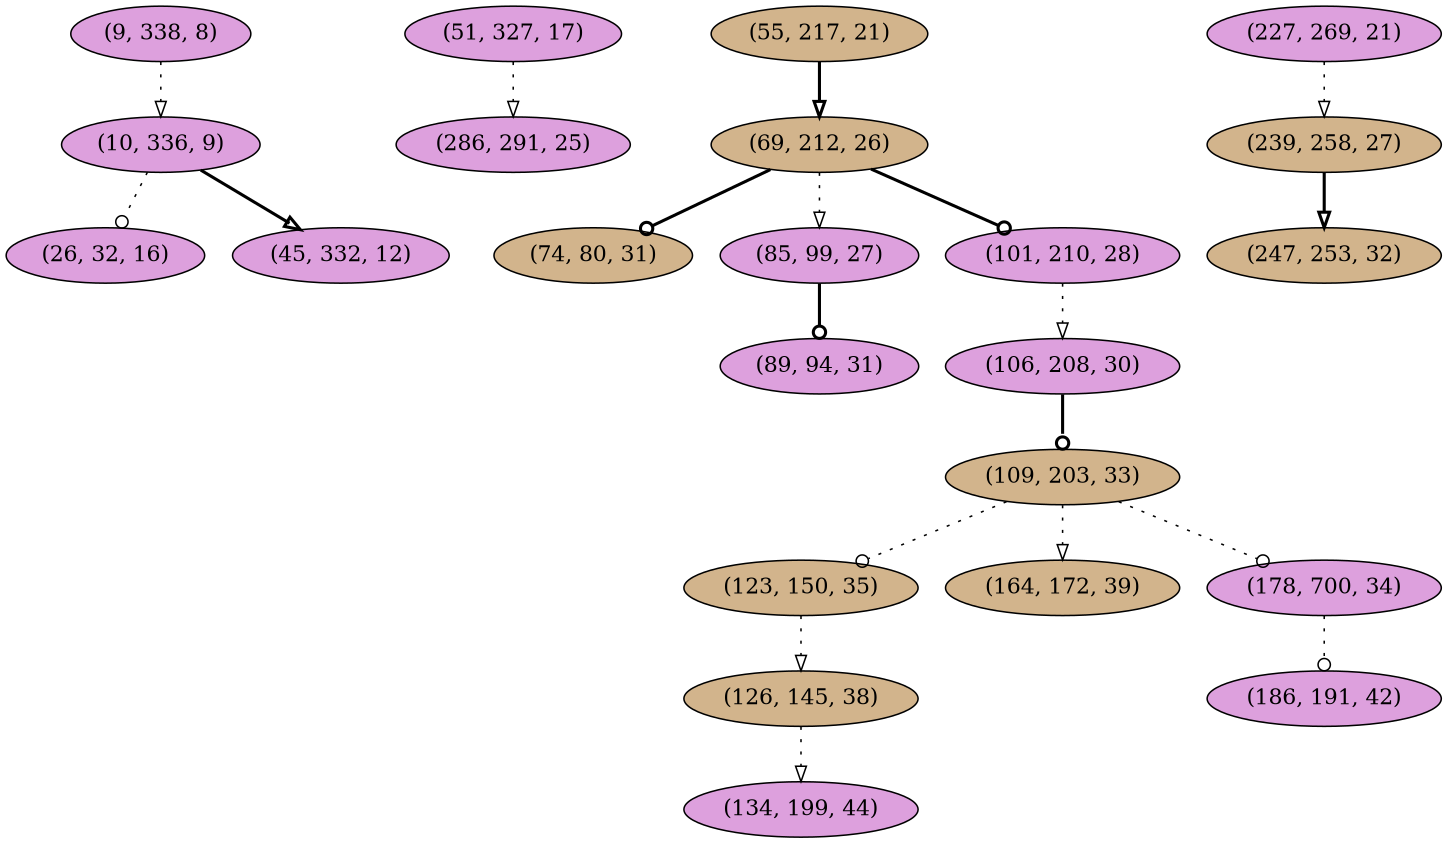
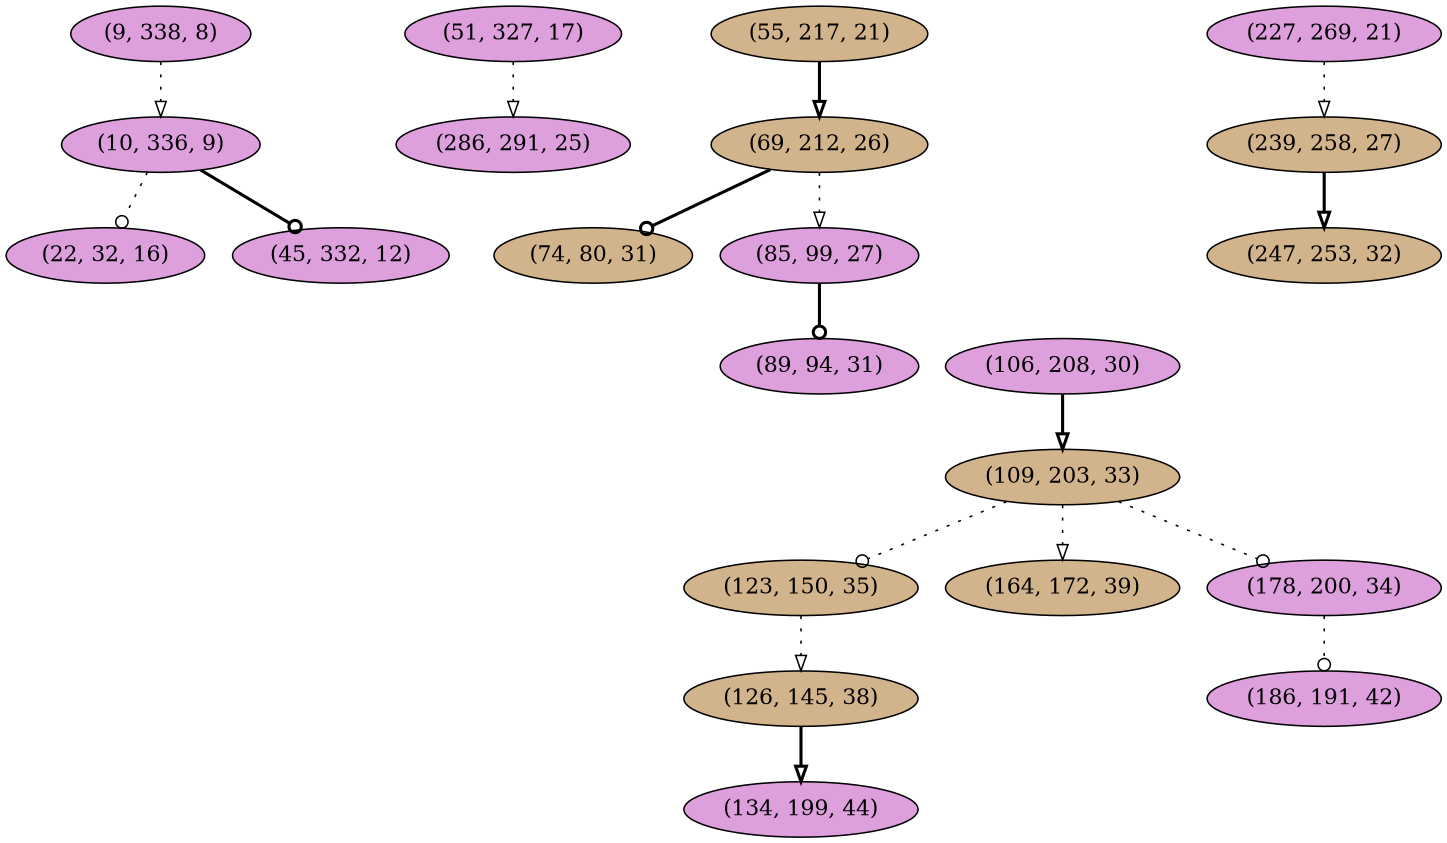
(245, 197) -> (245, 197)
(105, 255) -> (105, 255)
(1063, 255) -> none
(1063, 414) -> (1063, 414)
(1324, 588) -> (1324, 588)
(801, 747) -> (801, 747)
